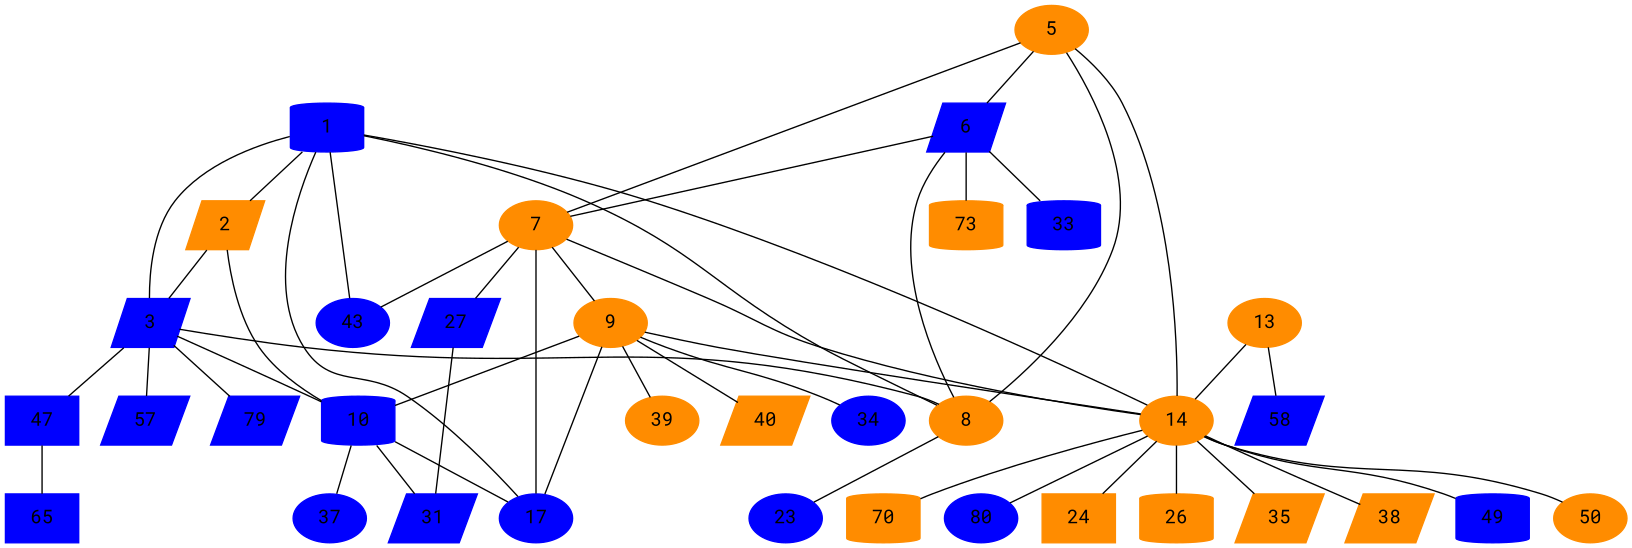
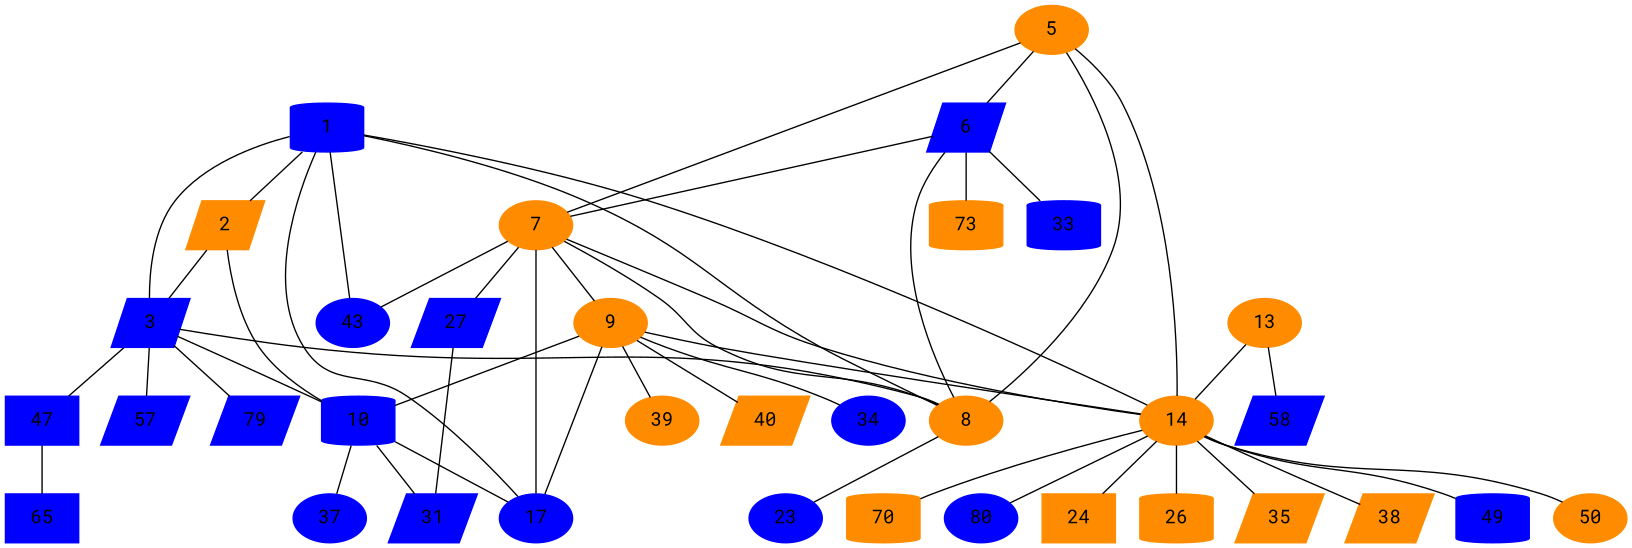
none -> (692, 329)
